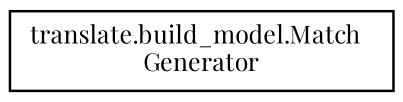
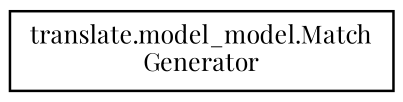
(202, 51) -> (202, 51)
